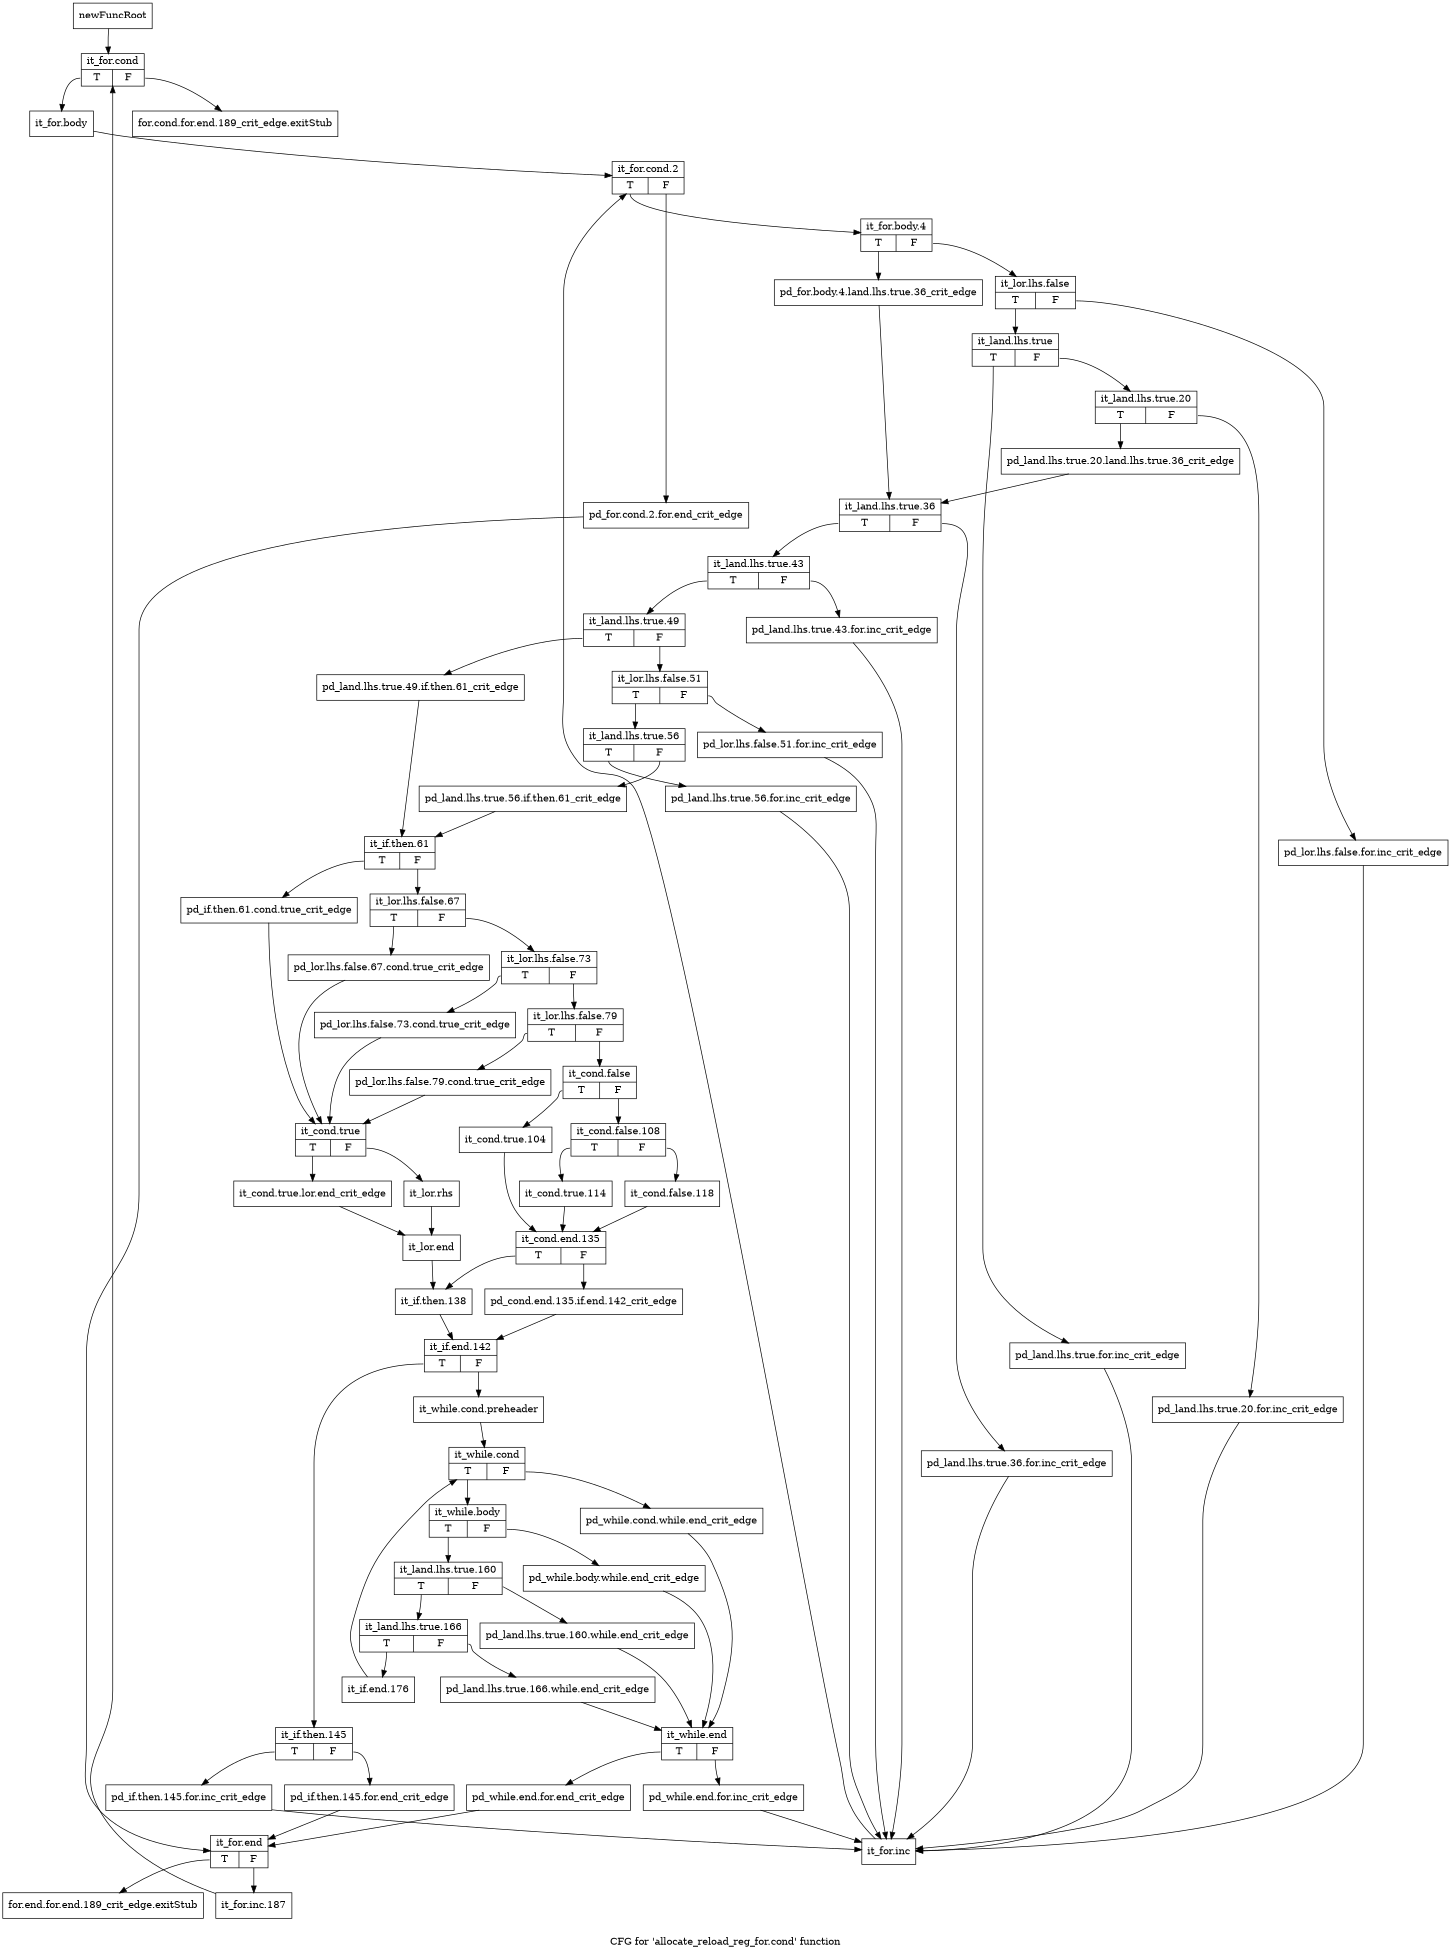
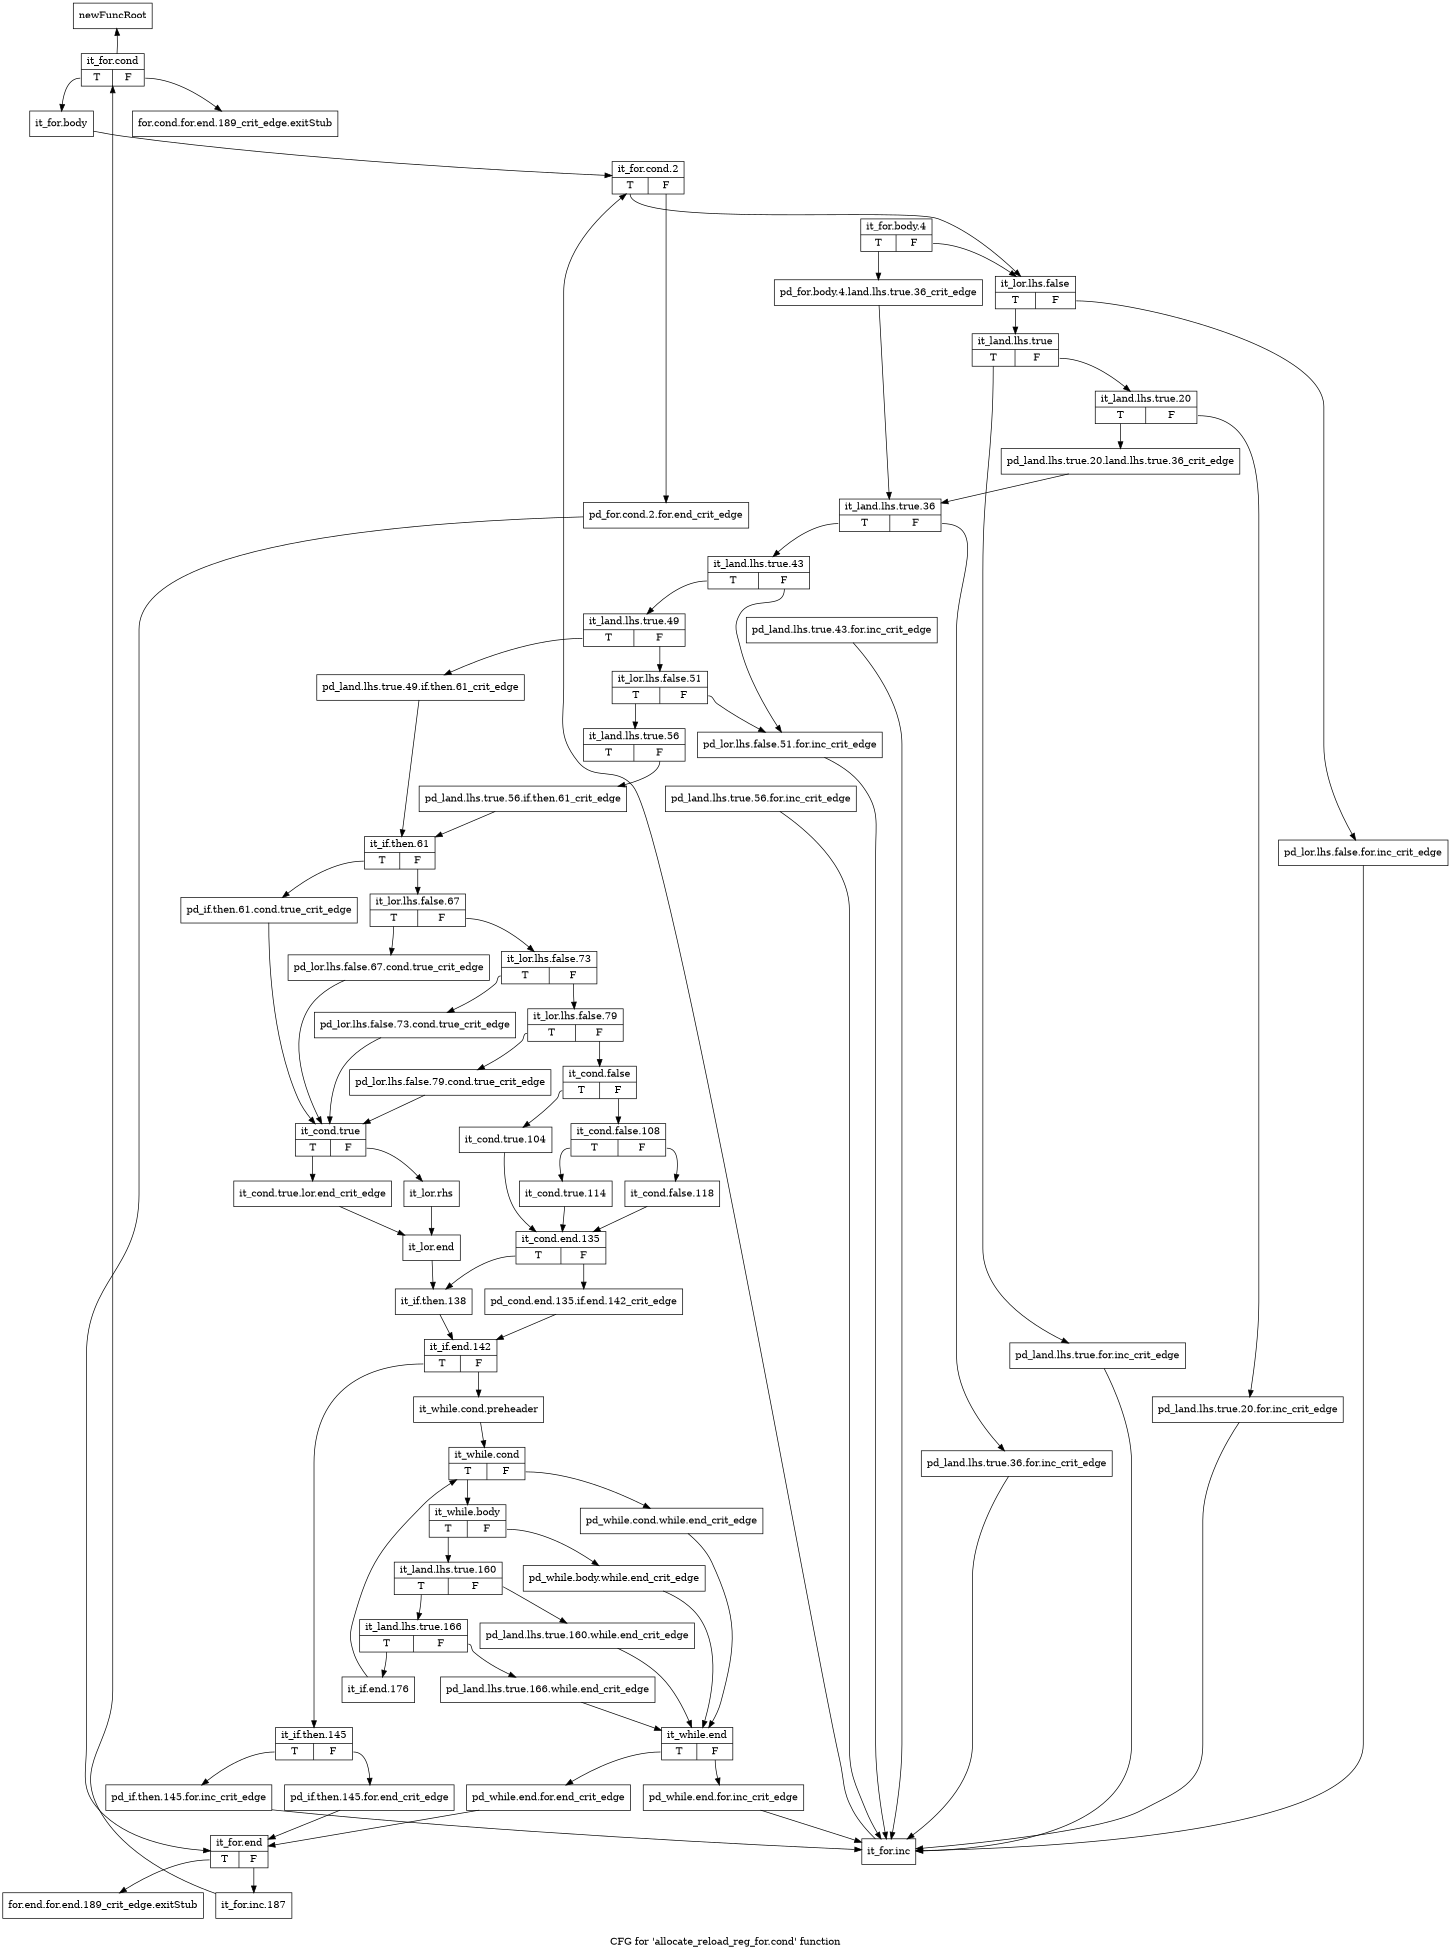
(108, 38) -> (117, 45)
(739, 223) -> (829, 215)
(829, 591) -> (740, 646)
(636, 775) -> none
